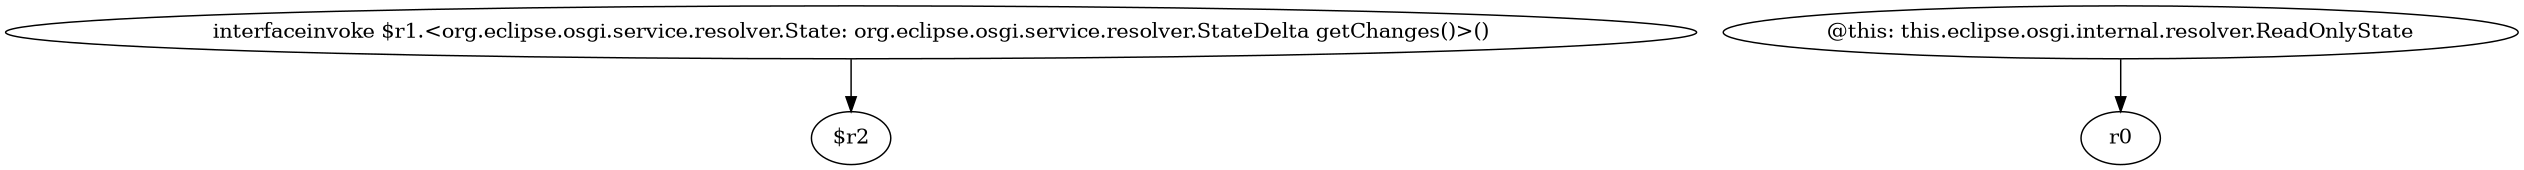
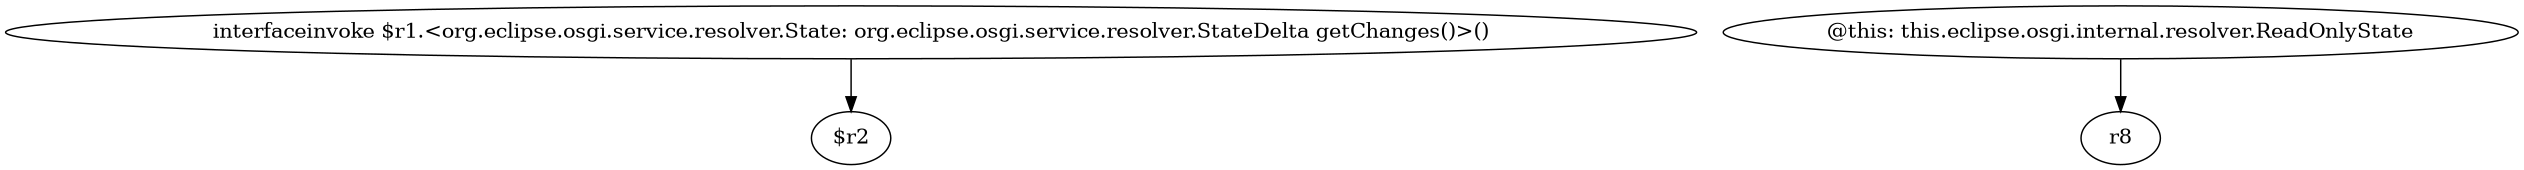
(2121, 138) -> (2121, 138)
